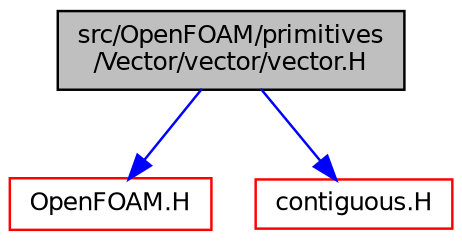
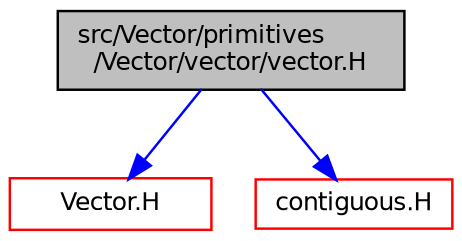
(231, 50) -> (231, 50)
(111, 204) -> (111, 204)
